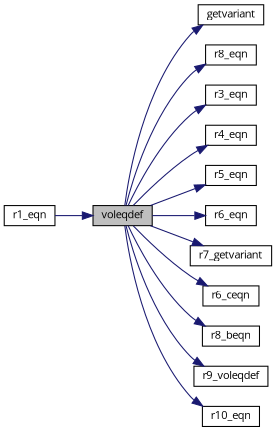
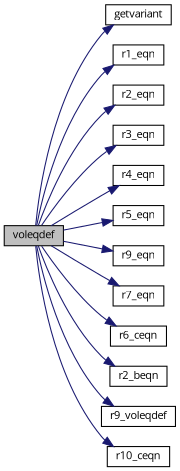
(231, 55) -> (138, 95)
(69, 216) -> (61, 144)
(231, 216) -> (138, 256)
(231, 256) -> (138, 296)
(231, 336) -> (138, 376)
(231, 416) -> (138, 457)
